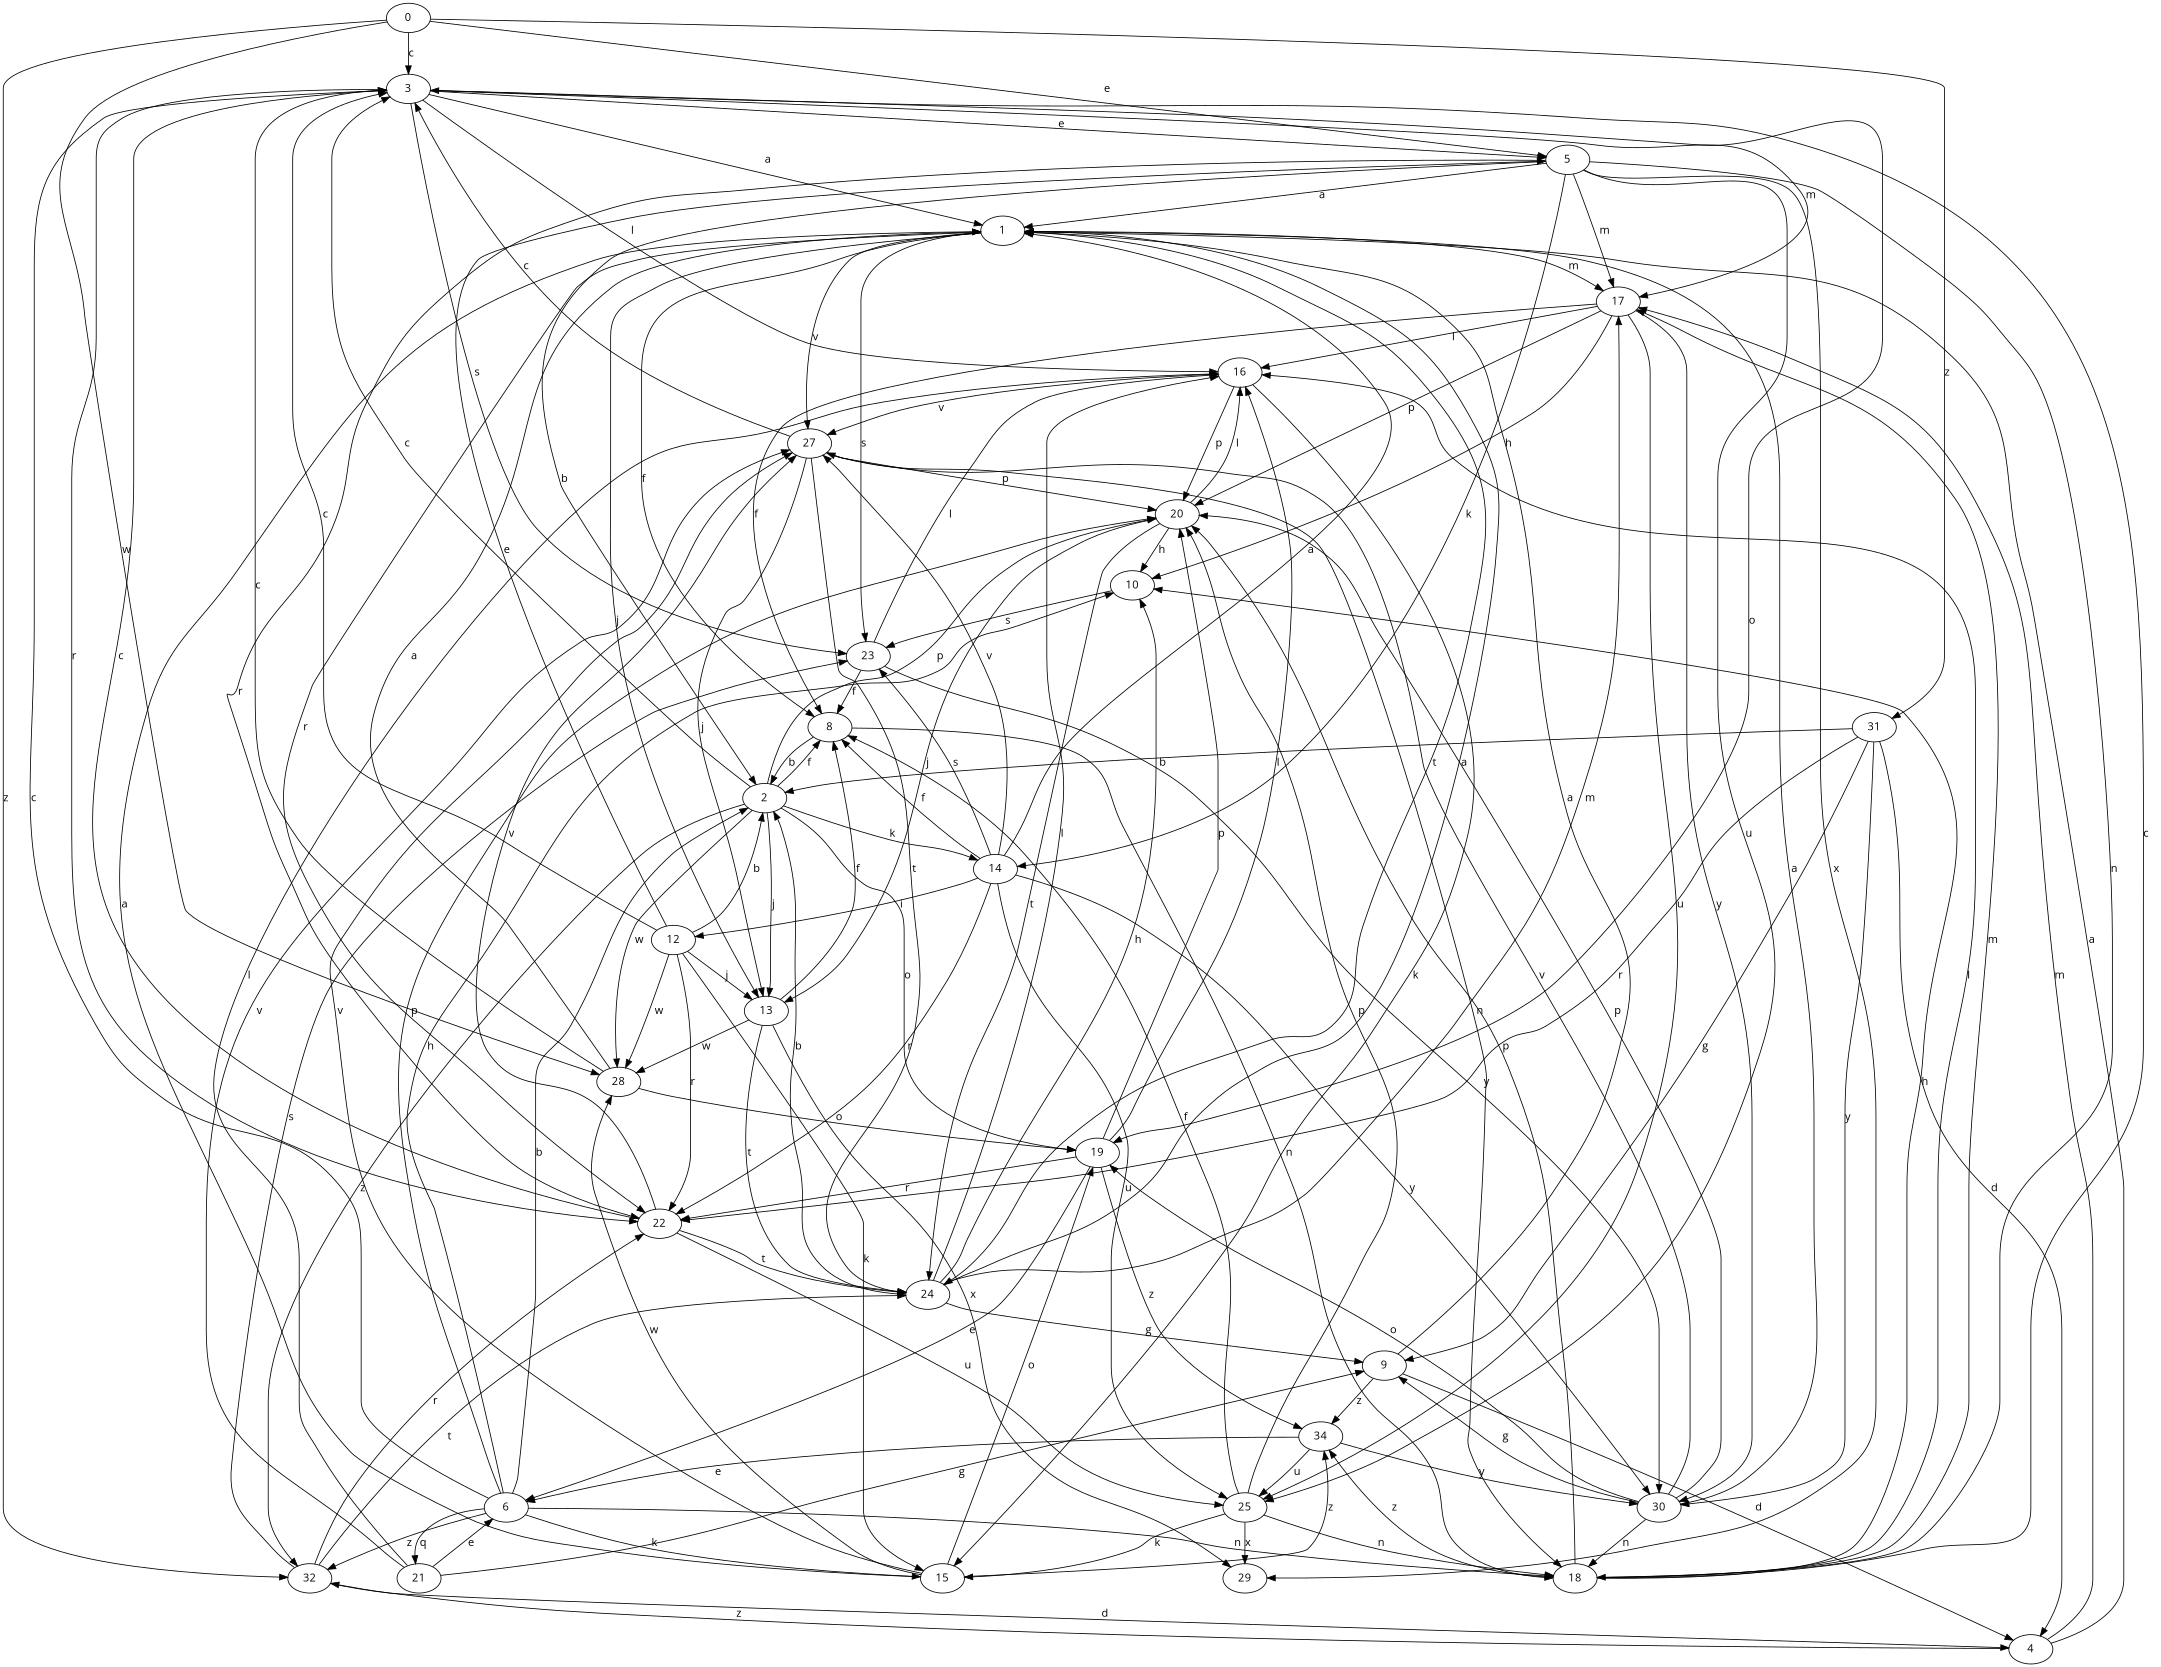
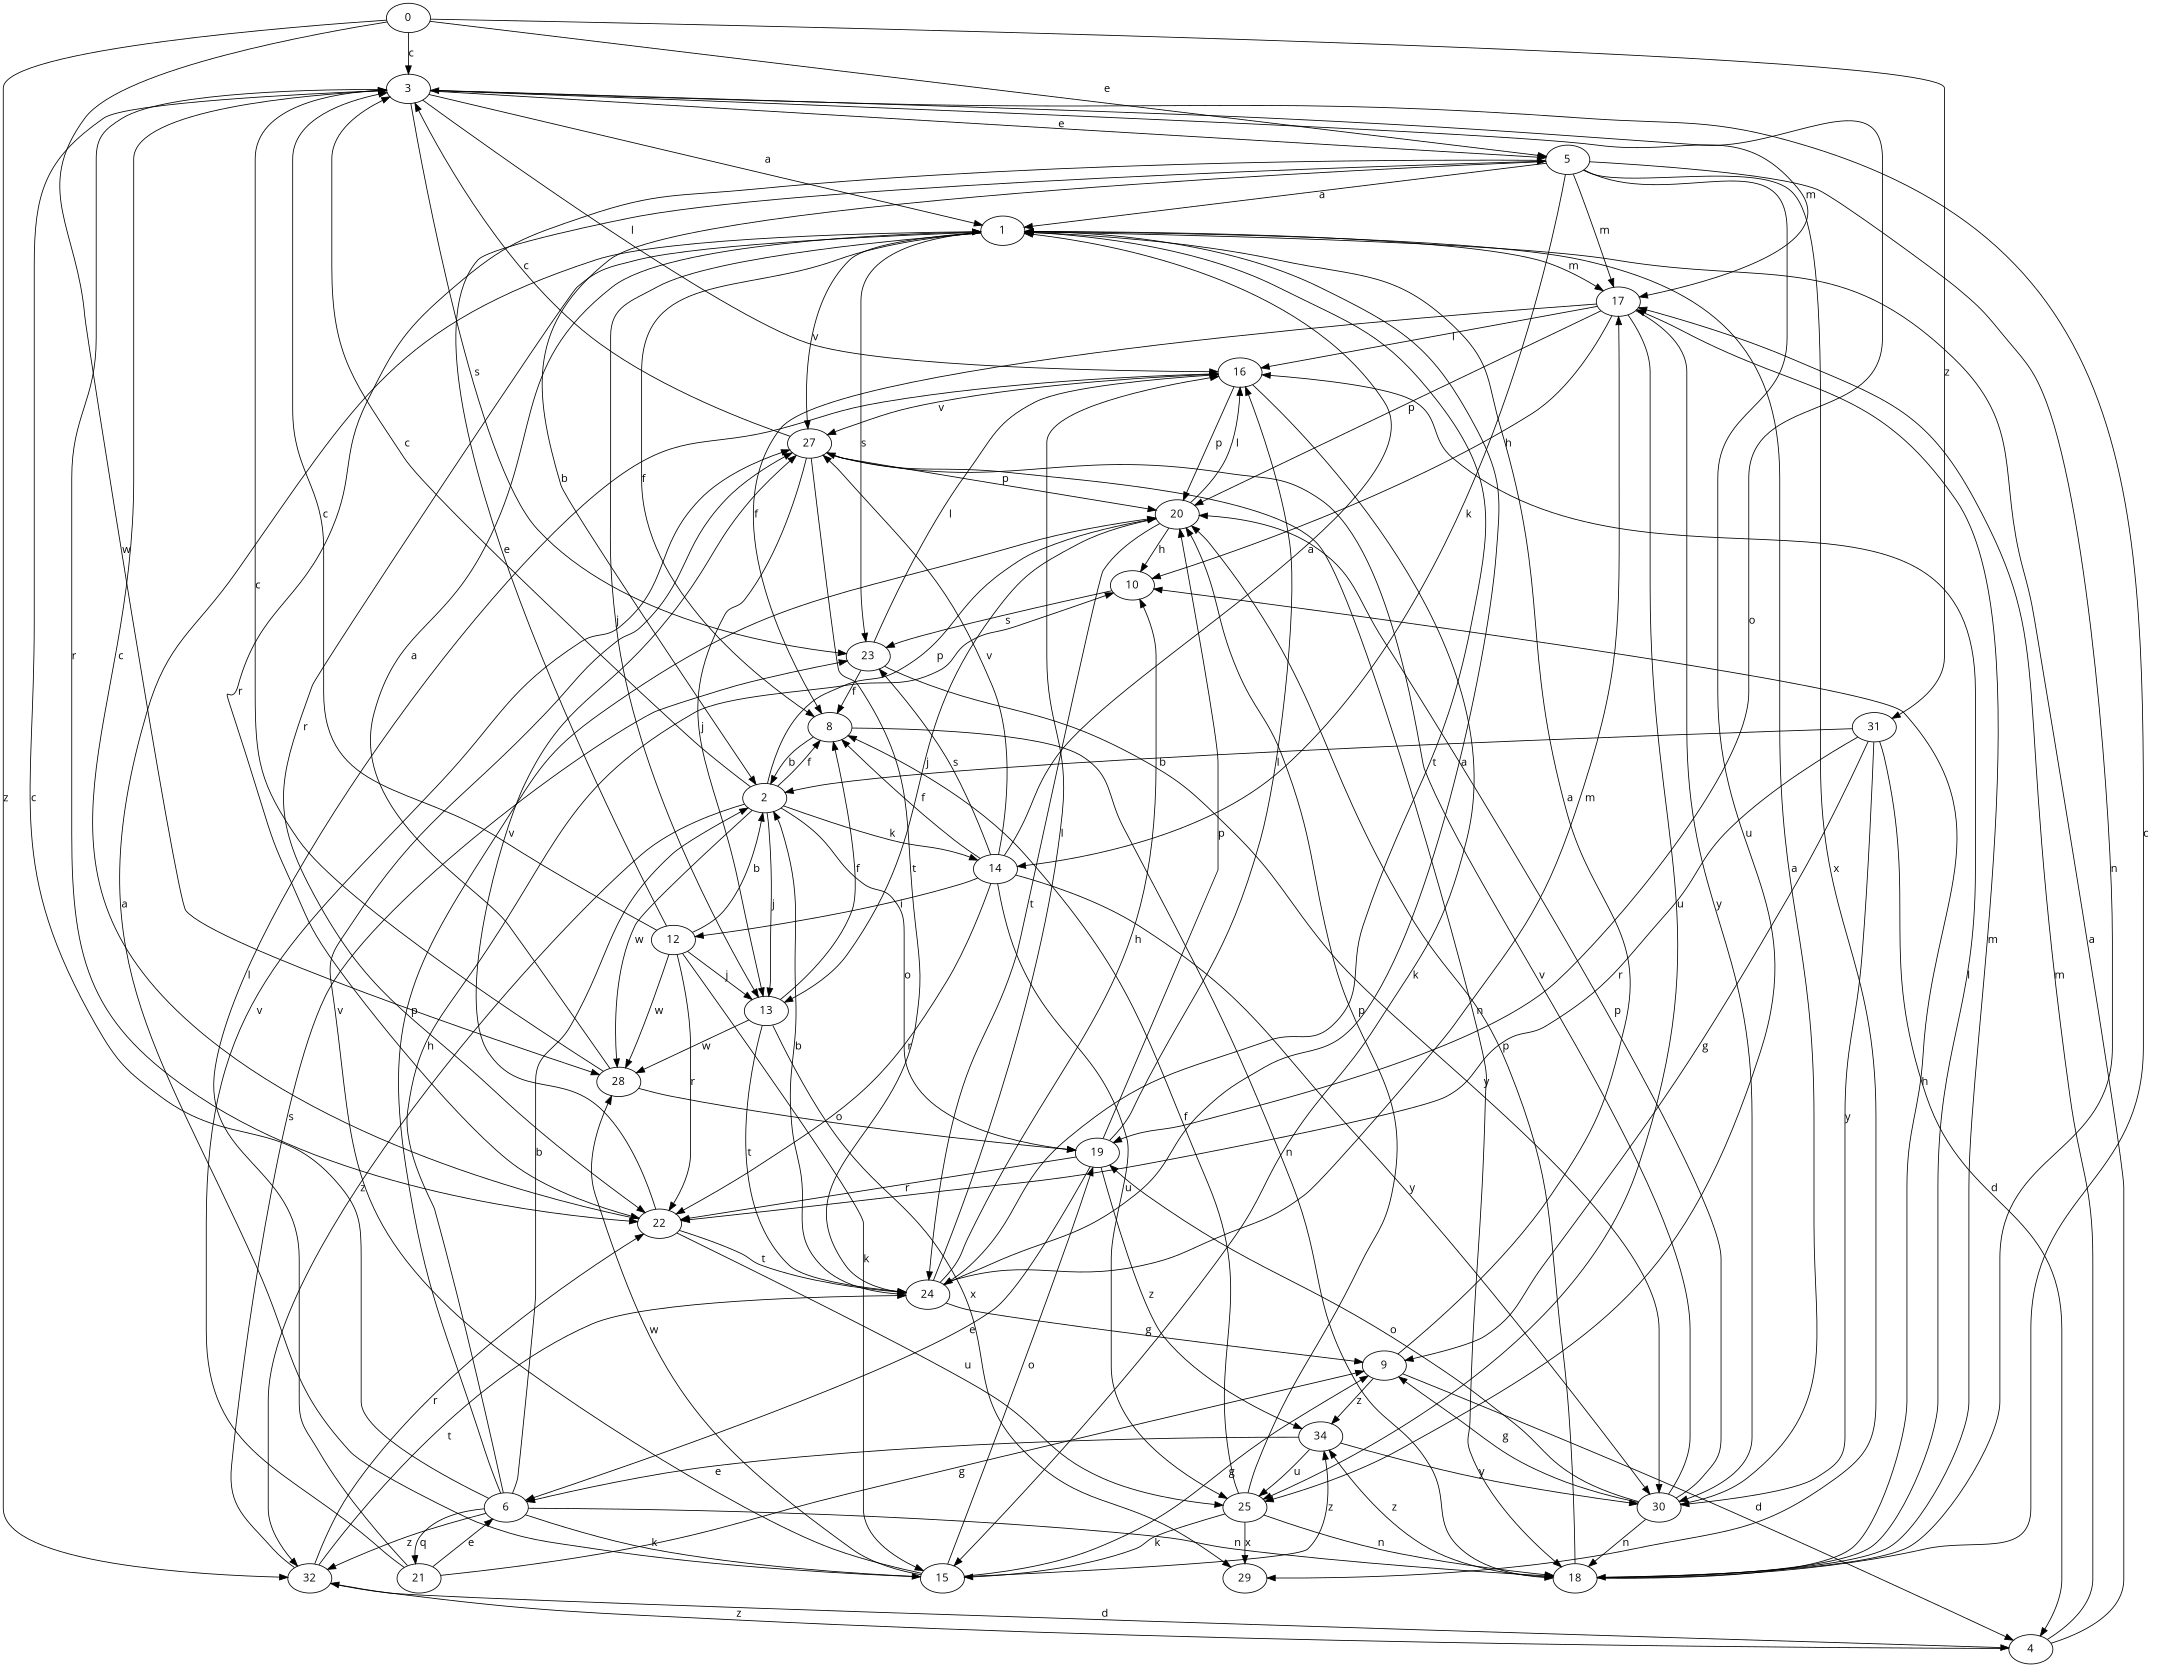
none -> (1175, 1507)
